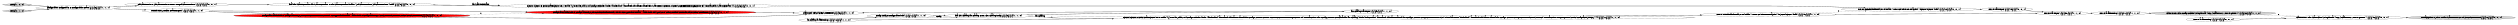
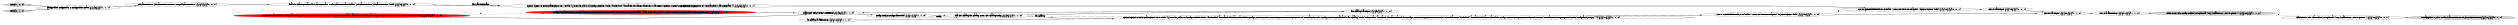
(177, 11) -> none
(863, 18) -> (864, 14)
(2213, 19) -> none
